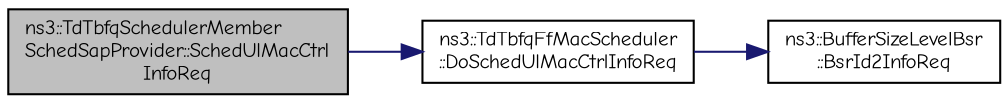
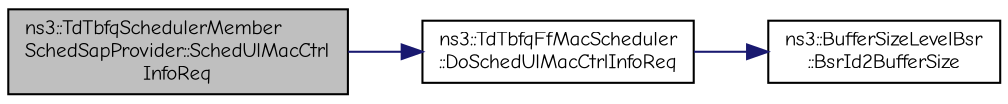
(884, 52) -> (884, 52)
